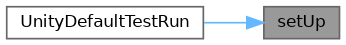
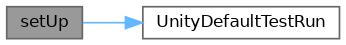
(225, 23) -> (104, 23)
